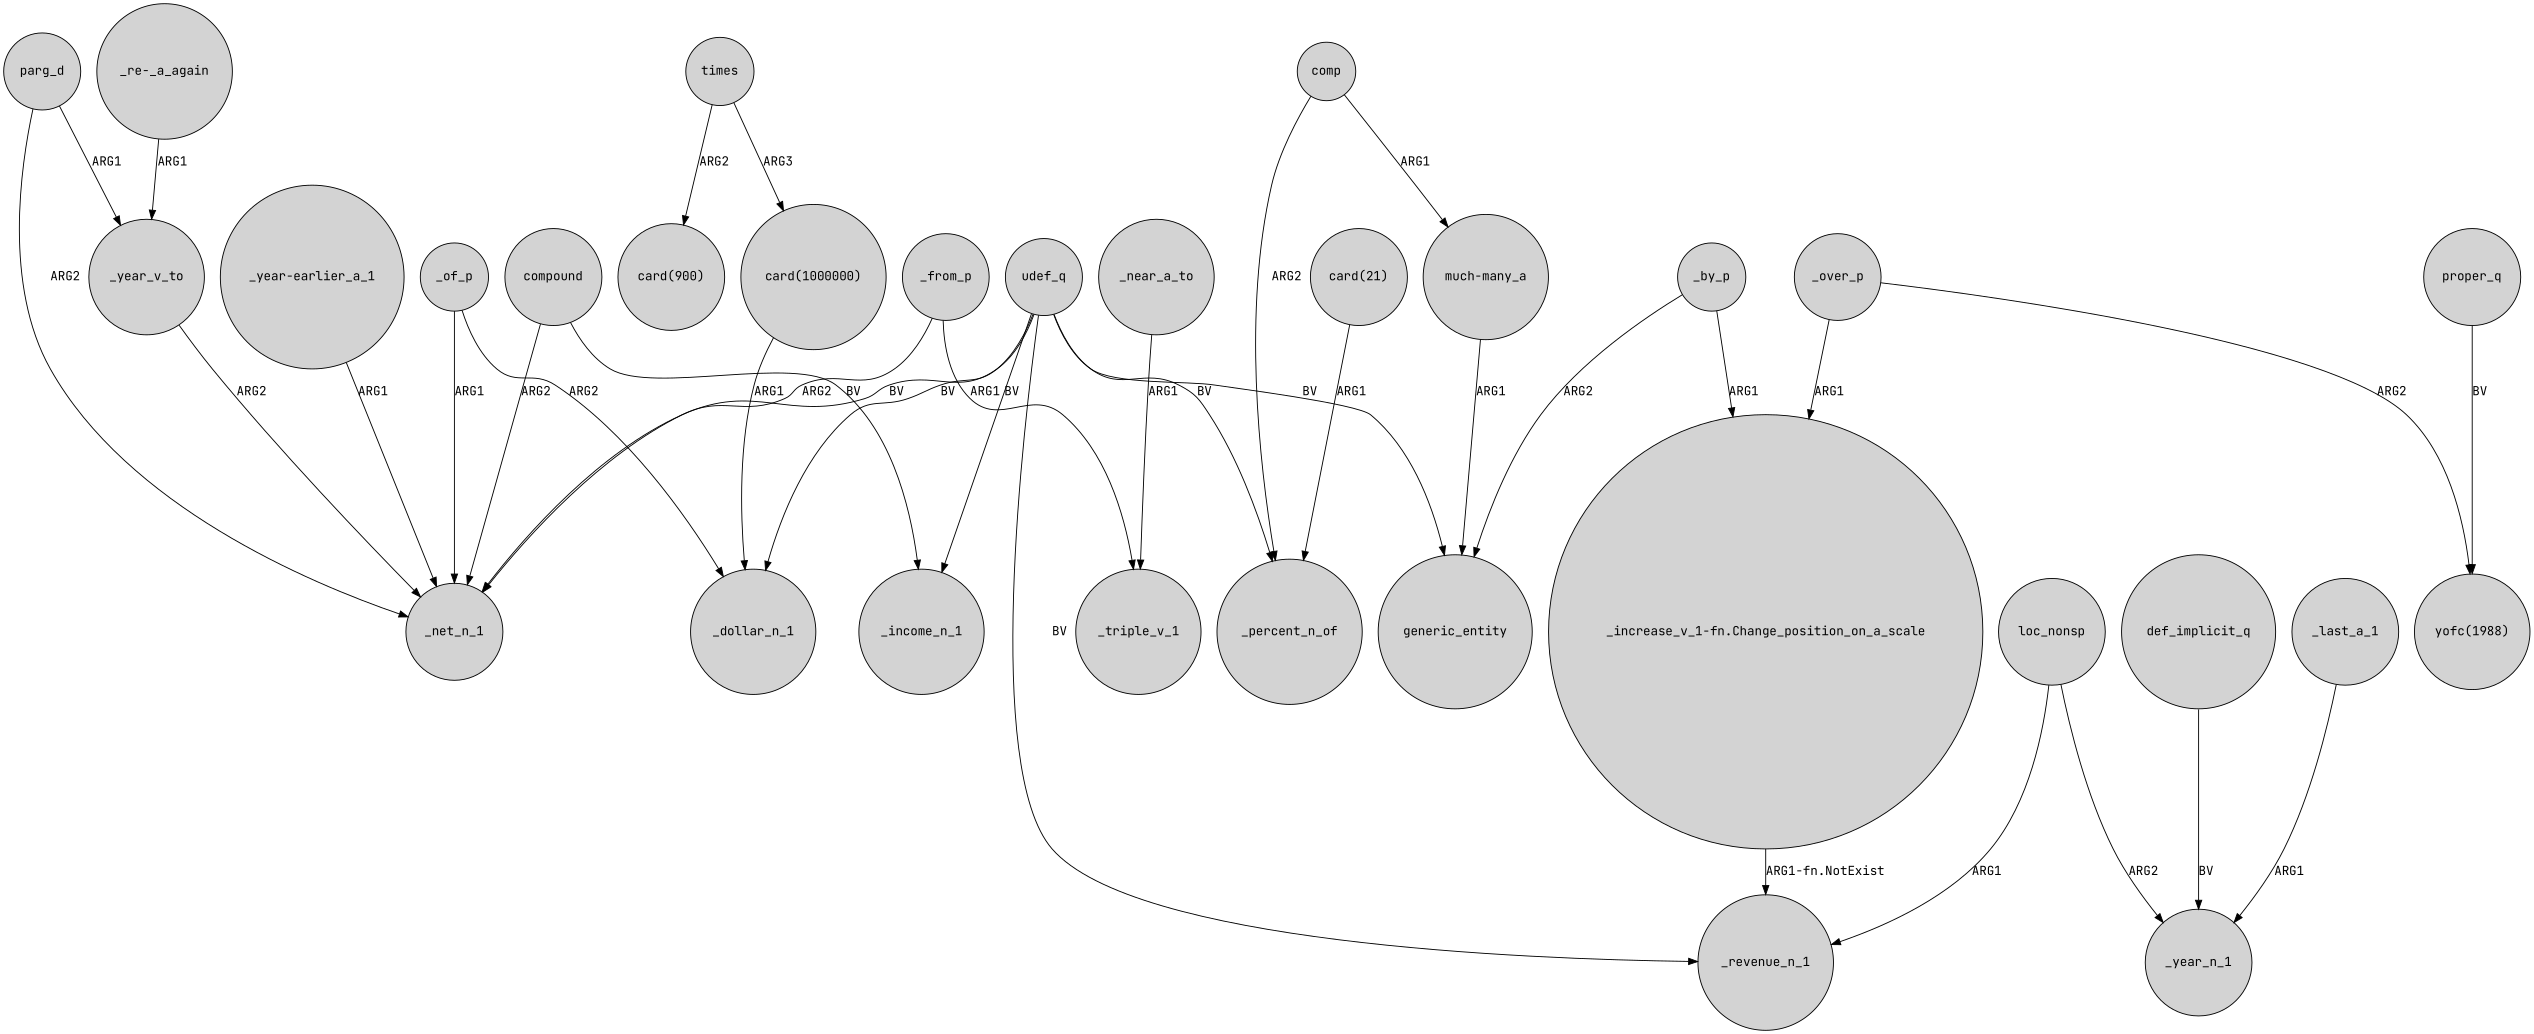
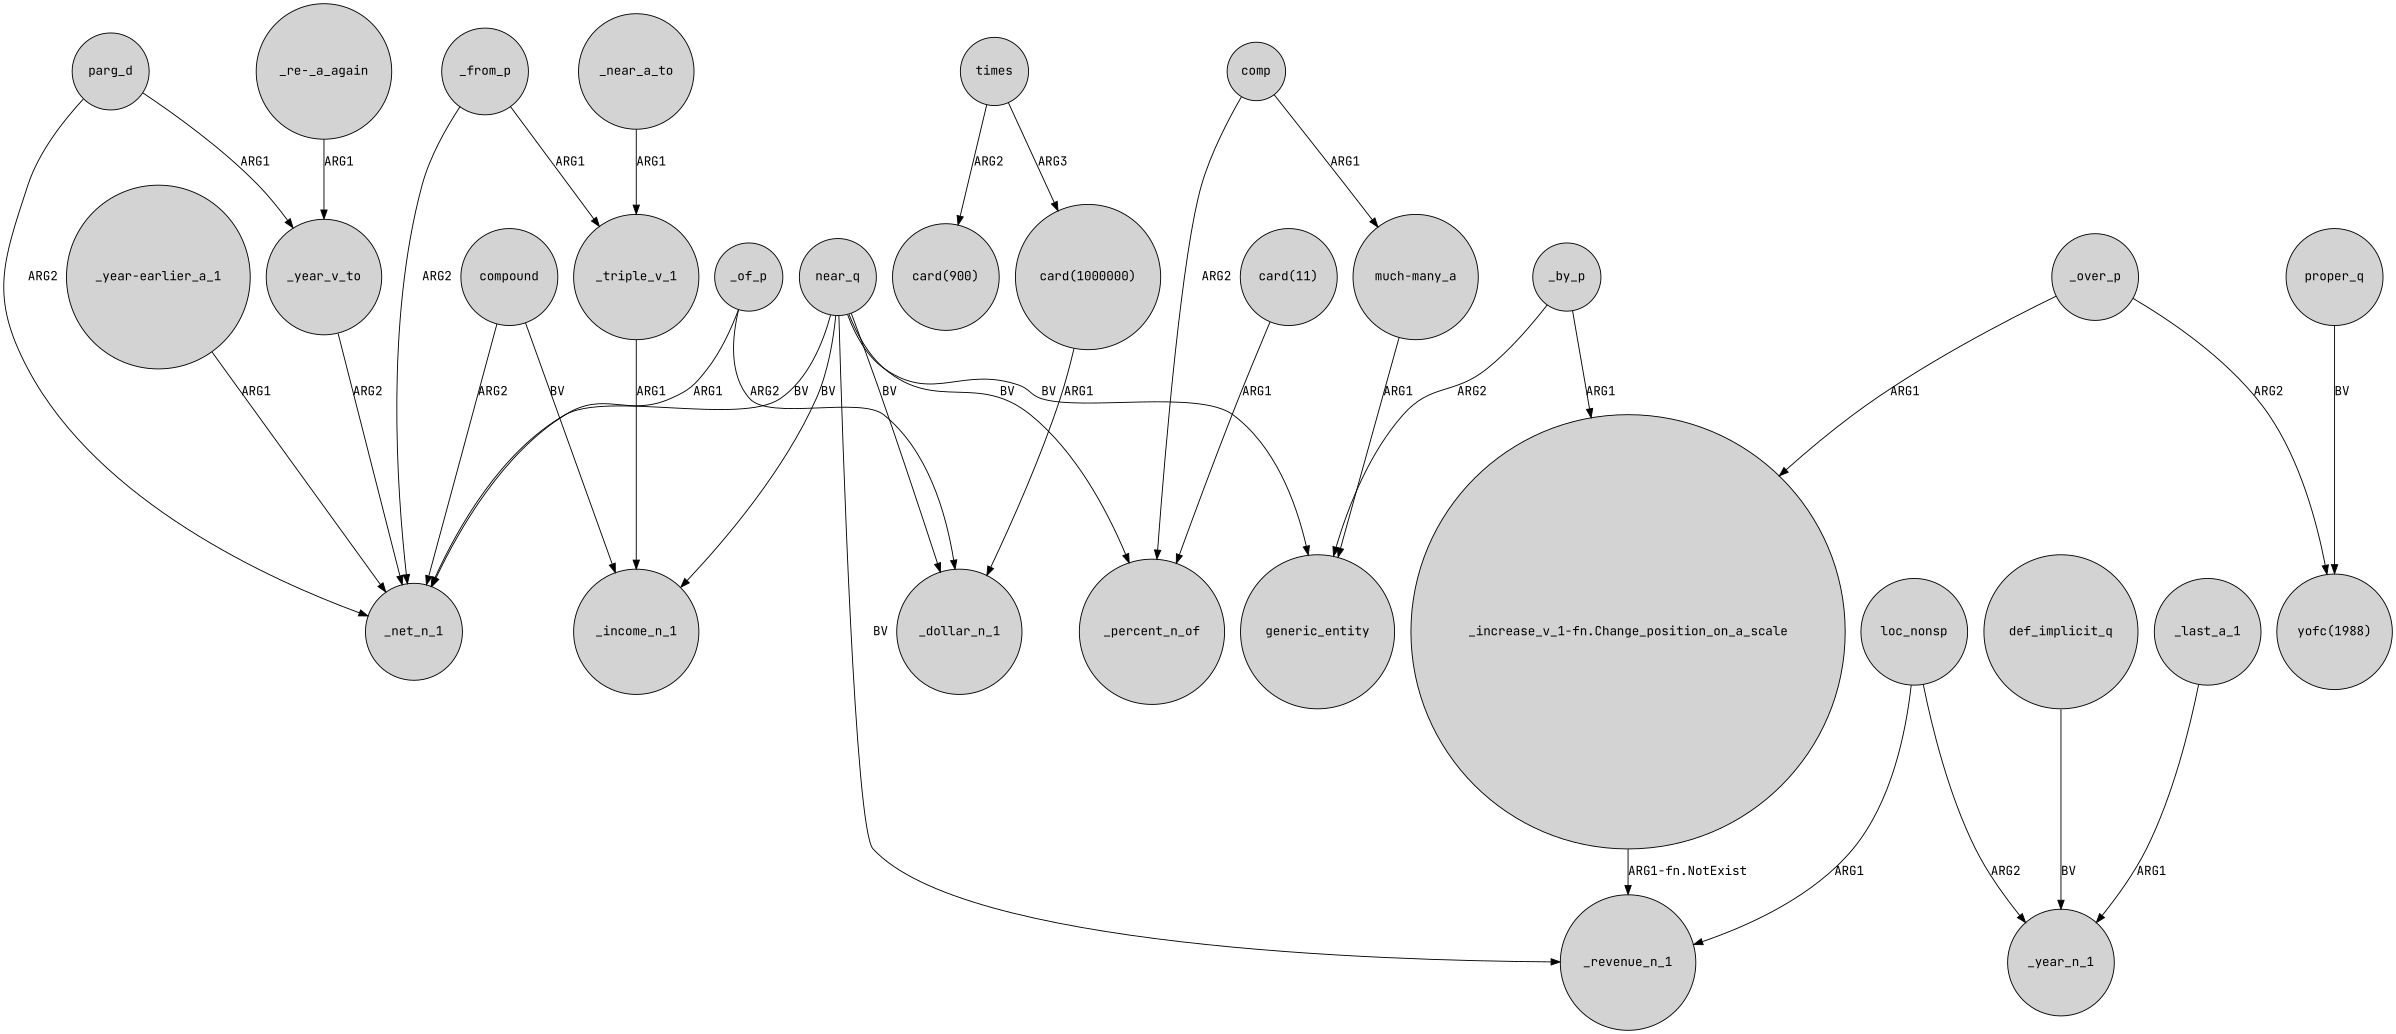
(1044, 277) -> (838, 277)
(1359, 277) -> (1289, 277)
none -> (636, 450)
